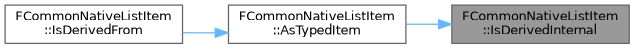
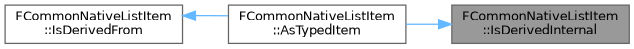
(199, 33) -> (212, 16)
